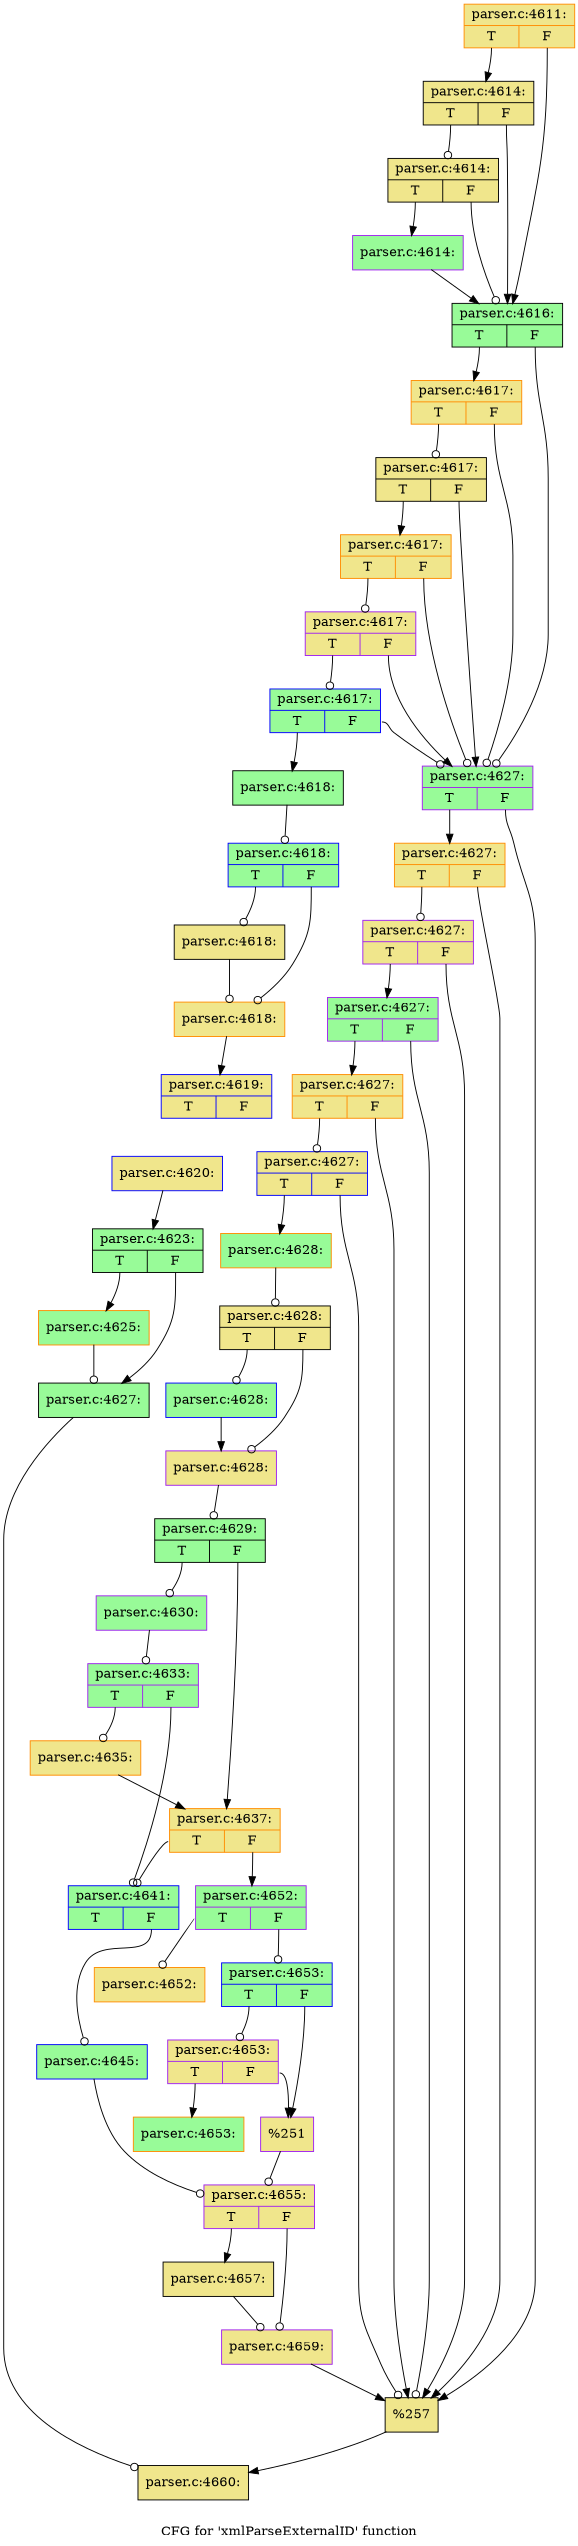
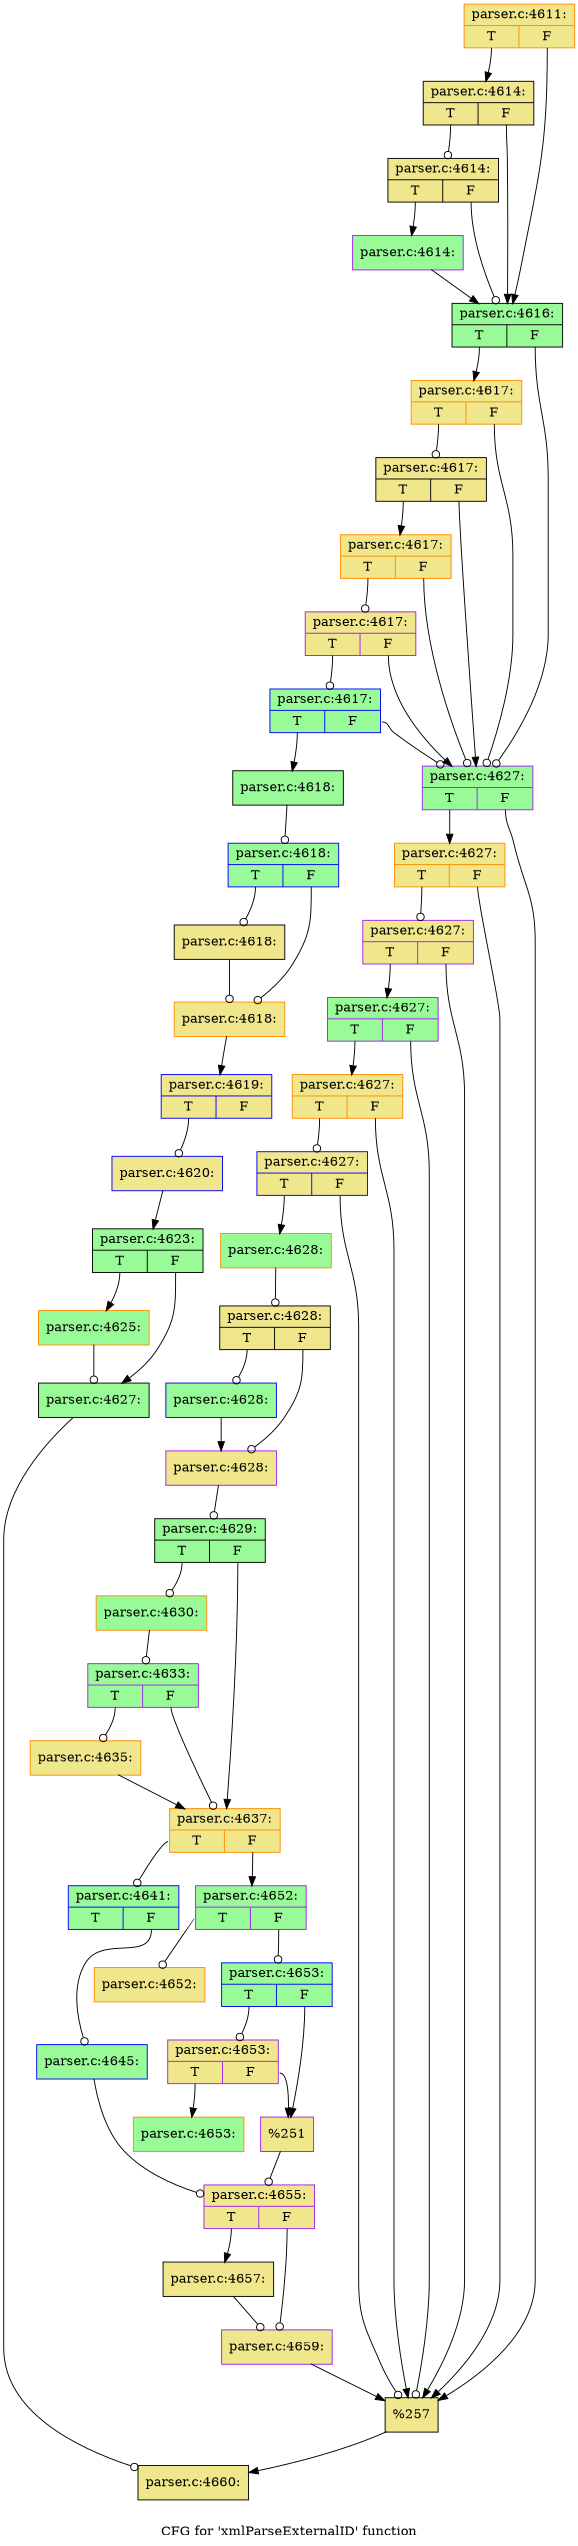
none -> (186, 1134)
(151, 1613) -> (151, 1613)
(161, 1790) -> (189, 1756)
